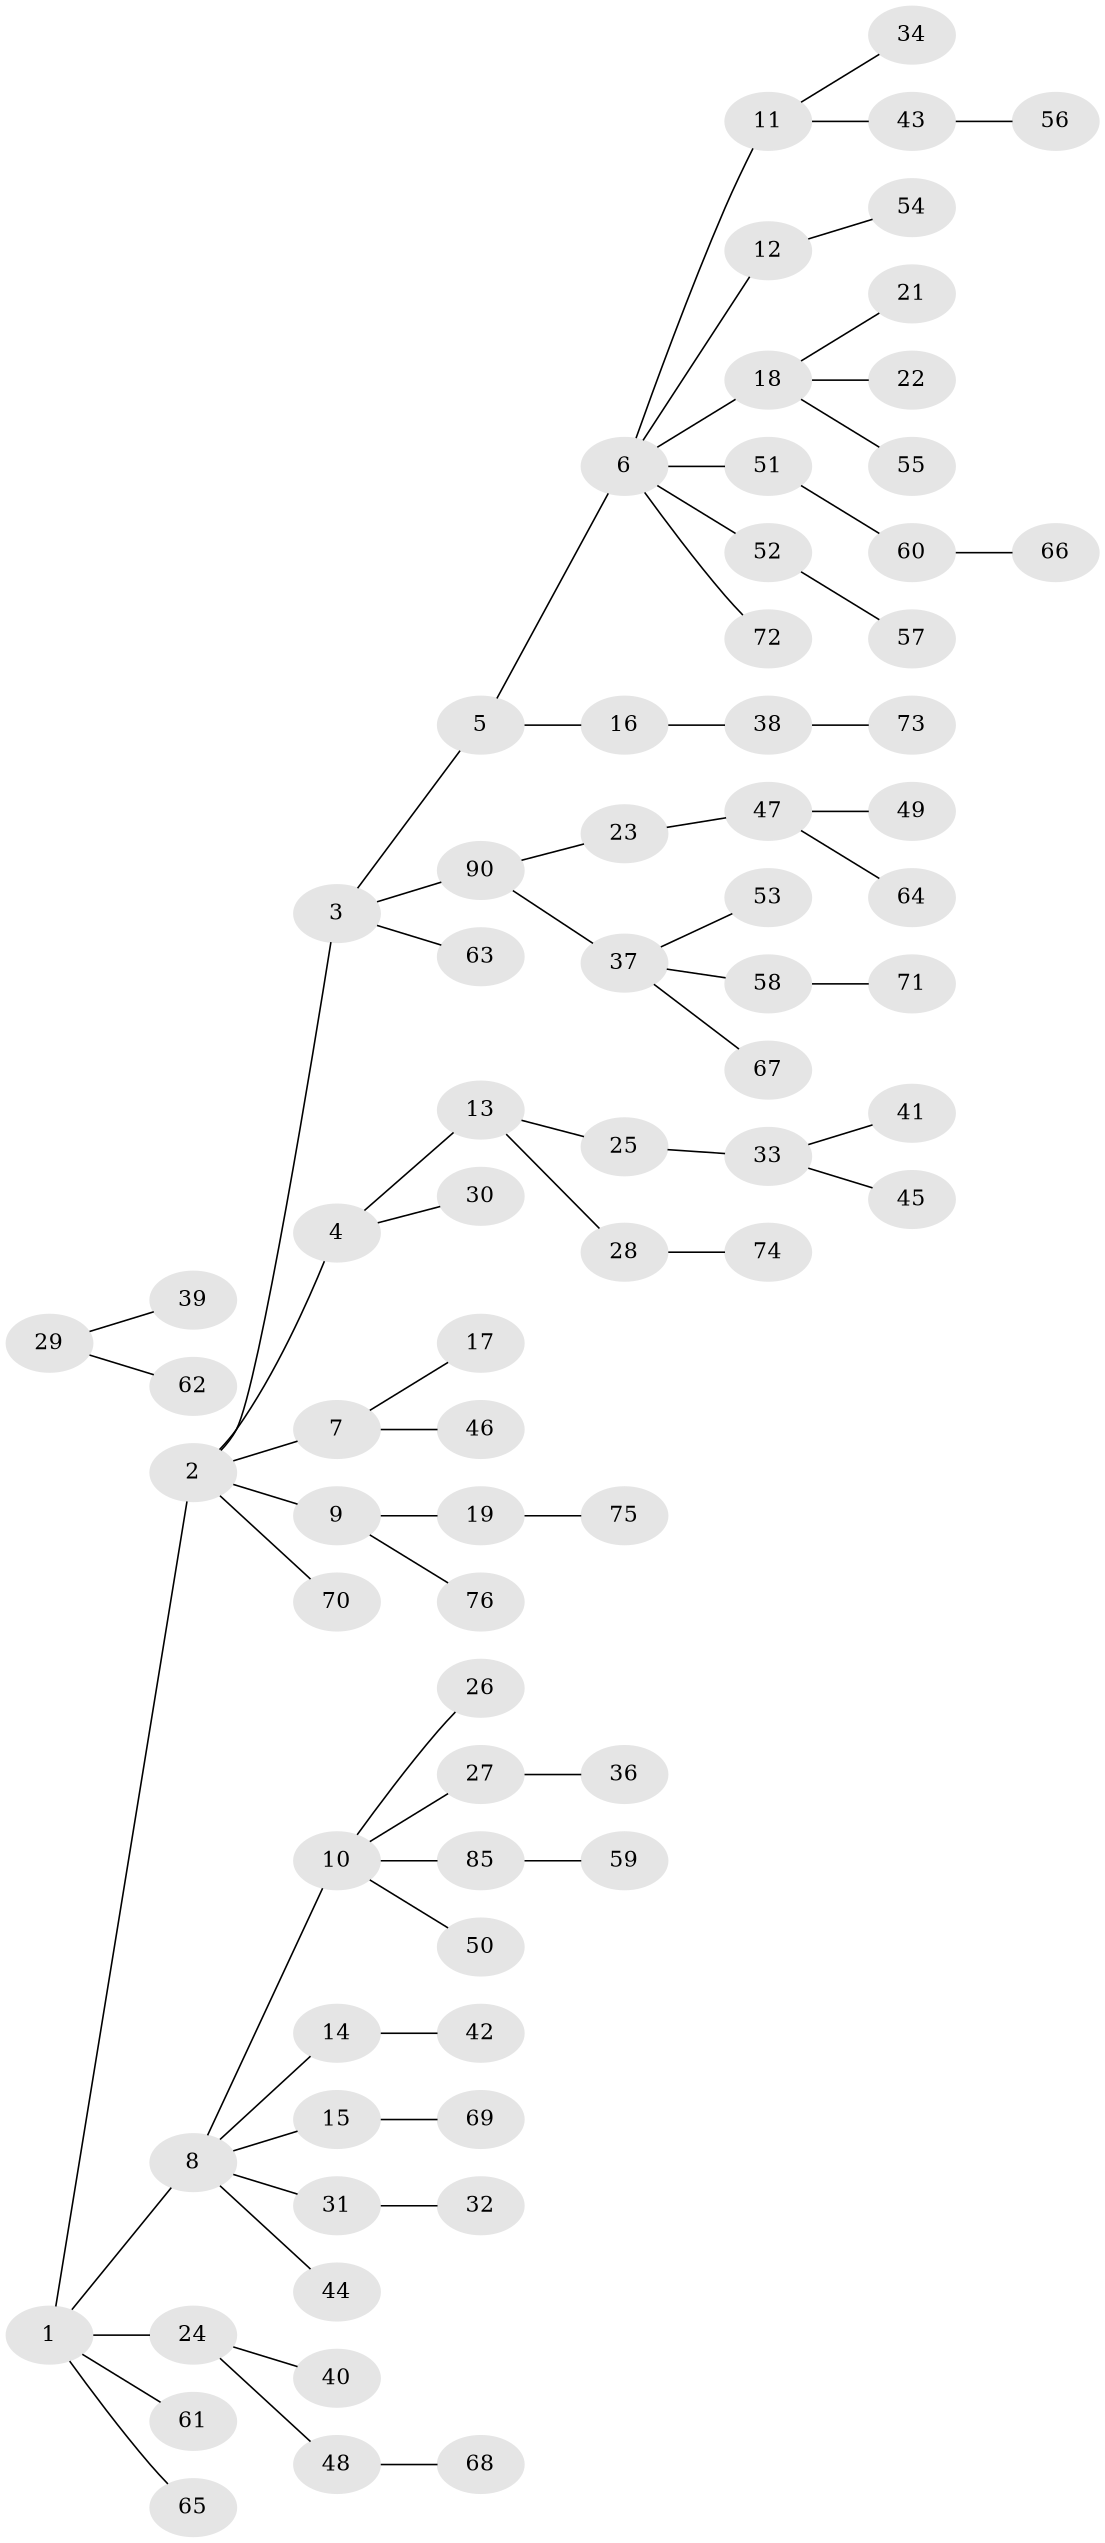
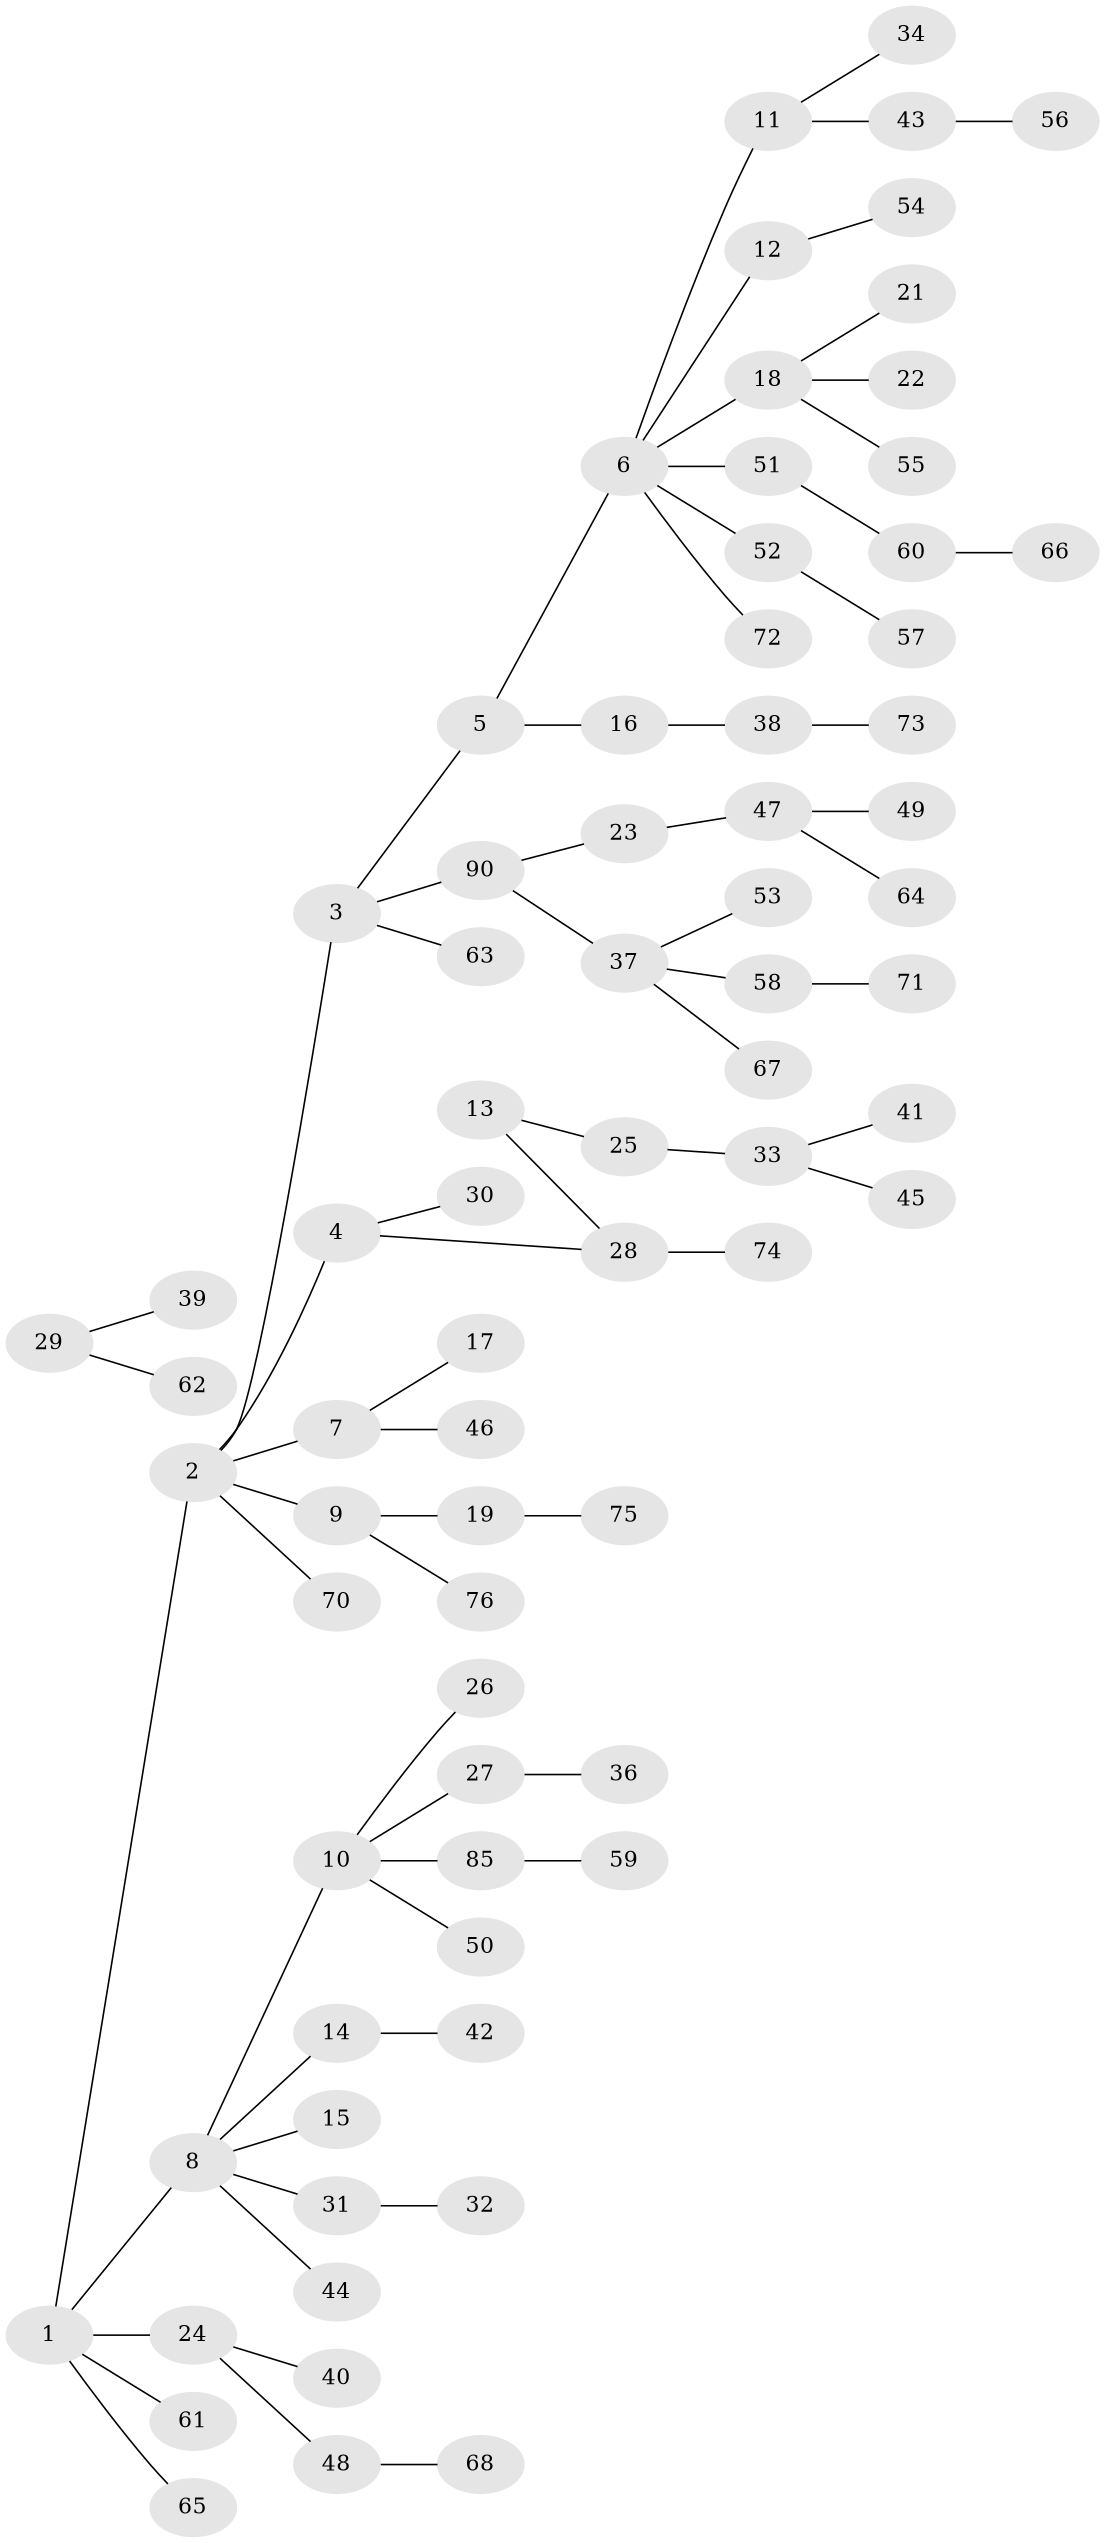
(409, 1171) -> (481, 1243)
(481, 2120) -> none
